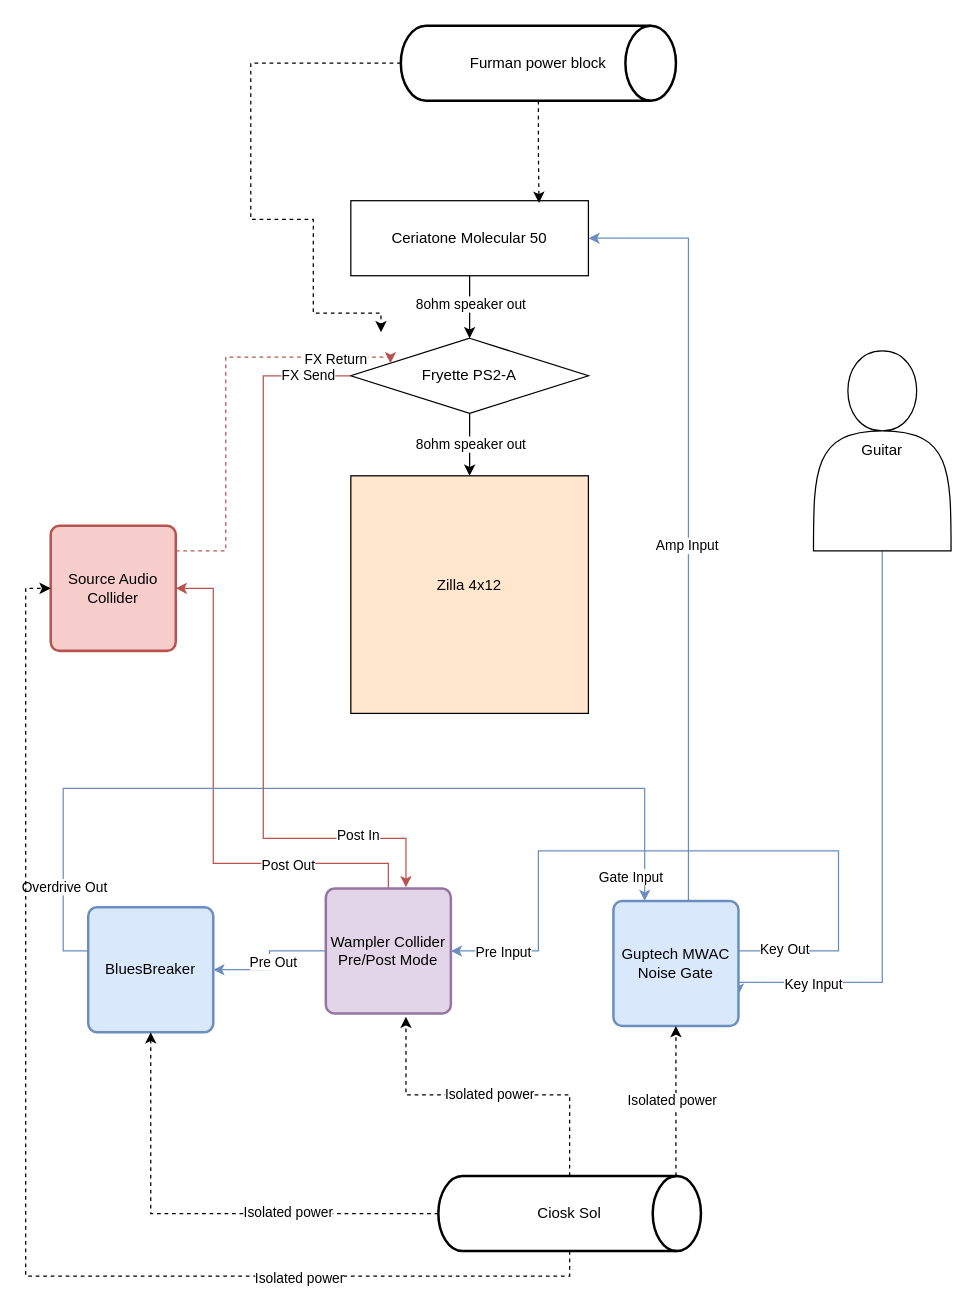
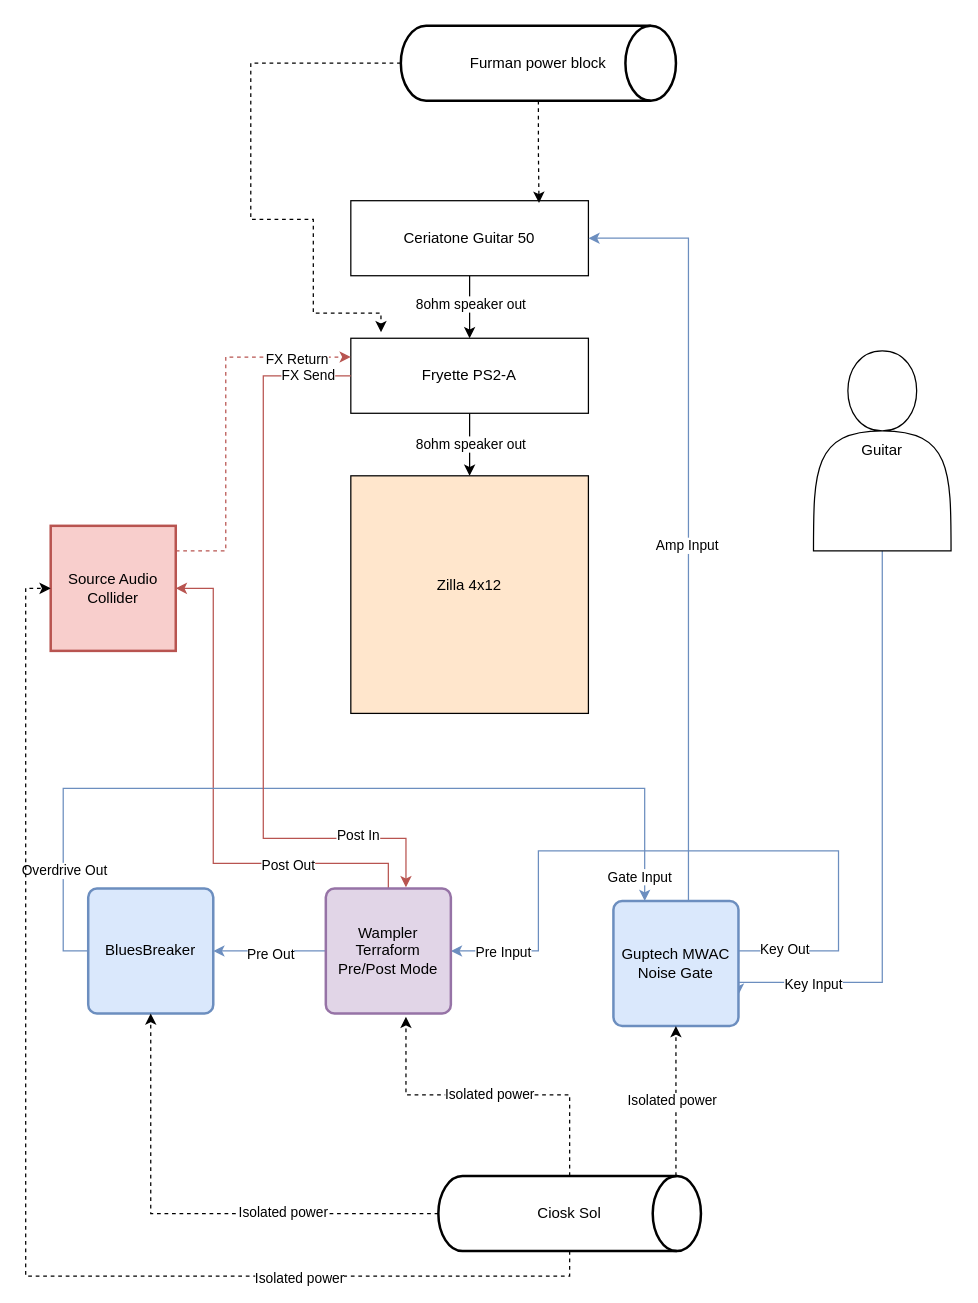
(469, 238) -> (469, 238)
(469, 376) -> (469, 376)
(113, 588) -> (113, 588)
(388, 951) -> (388, 951)
(151, 969) -> (151, 951)
